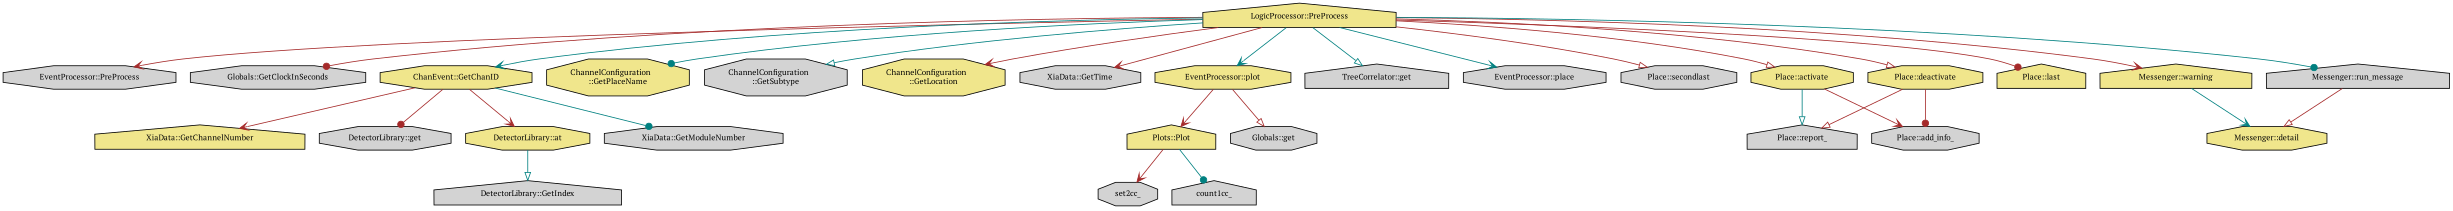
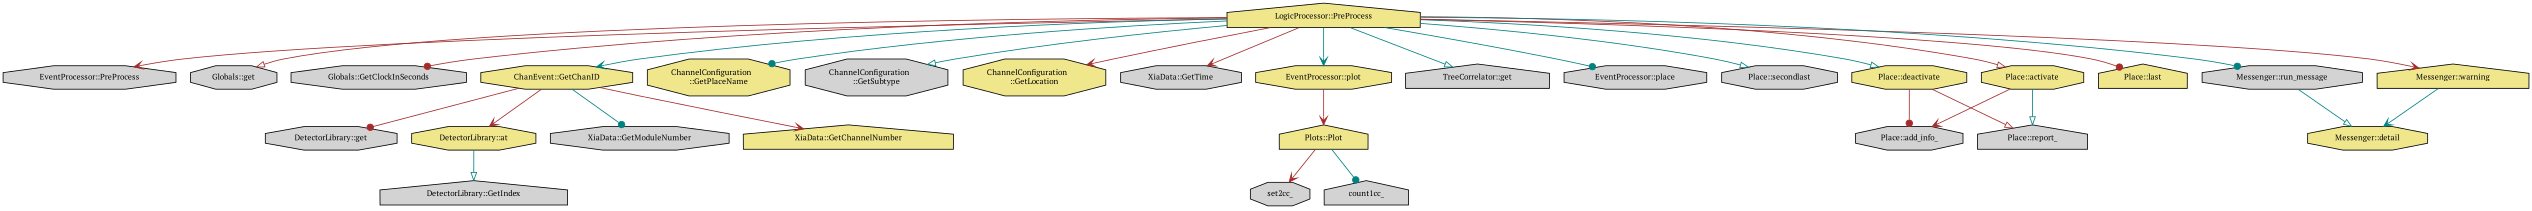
(1704, 38) -> (1646, 34)
(1518, 43) -> (1581, 39)
(1414, 46) -> (1487, 46)
(2358, 77) -> (2282, 77)
(1246, 105) -> (745, 26)
(2317, 105) -> (2322, 106)
